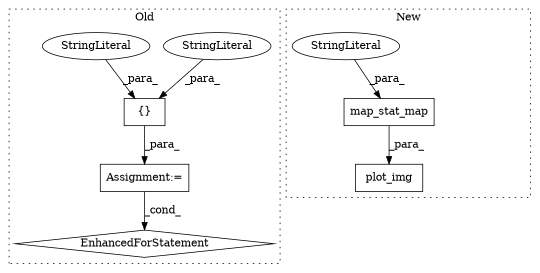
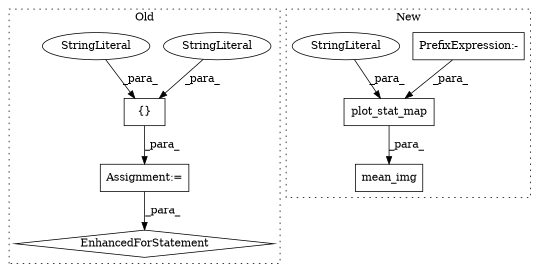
none -> (469, 46)
(389, 112) -> (389, 112)
(389, 178) -> (389, 178)
(163, 211) -> (163, 211)
